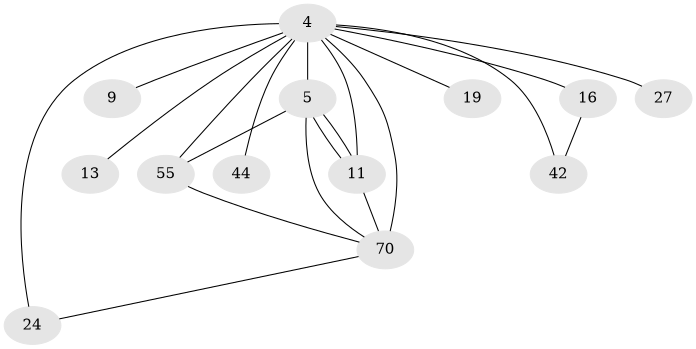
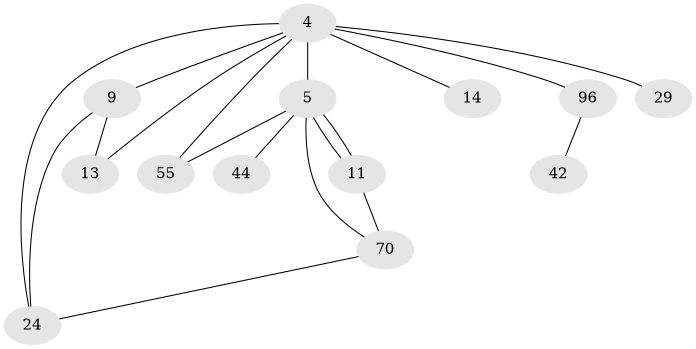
(504, 76) -> none
(350, 94) -> none
(263, 95) -> (275, 137)
(472, 99) -> (472, 99)
(588, 99) -> (588, 99)
(664, 99) -> (664, 99)
(388, 125) -> none
none -> (101, 137)
none -> (37, 200)
(273, 217) -> none
